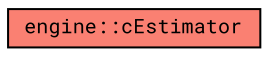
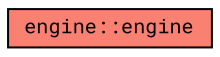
(134, 28) -> (110, 28)
